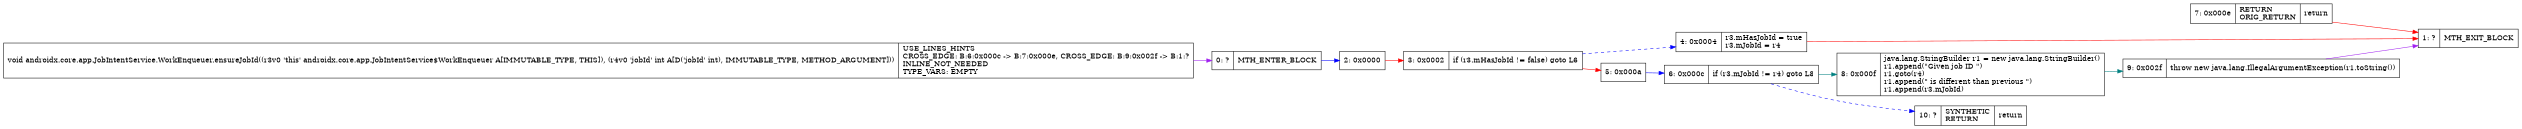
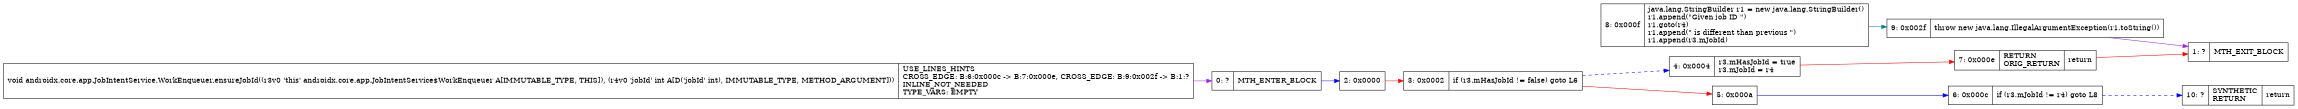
(2110, 40) -> (1875, 63)
(1825, 74) -> none
